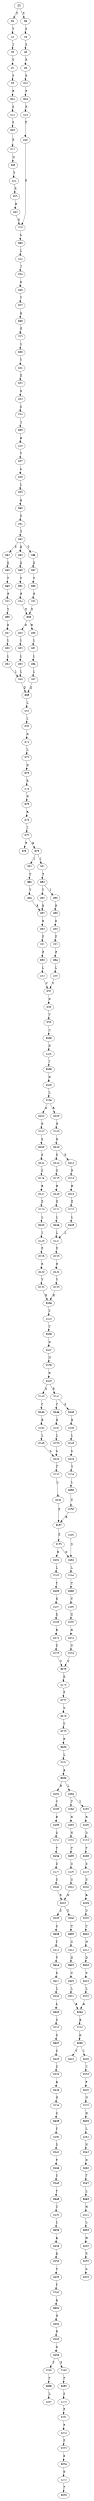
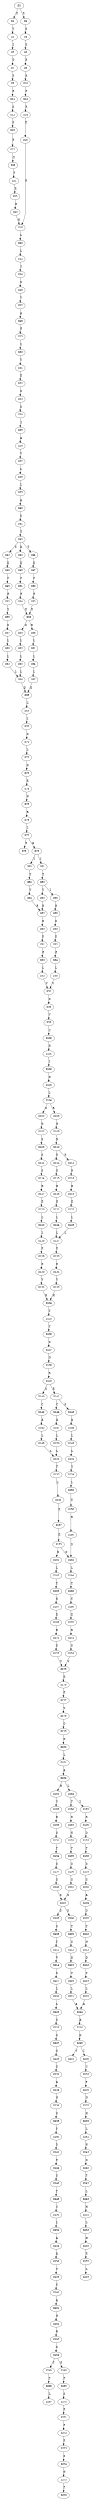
(65, 1517) -> (71, 1521)
